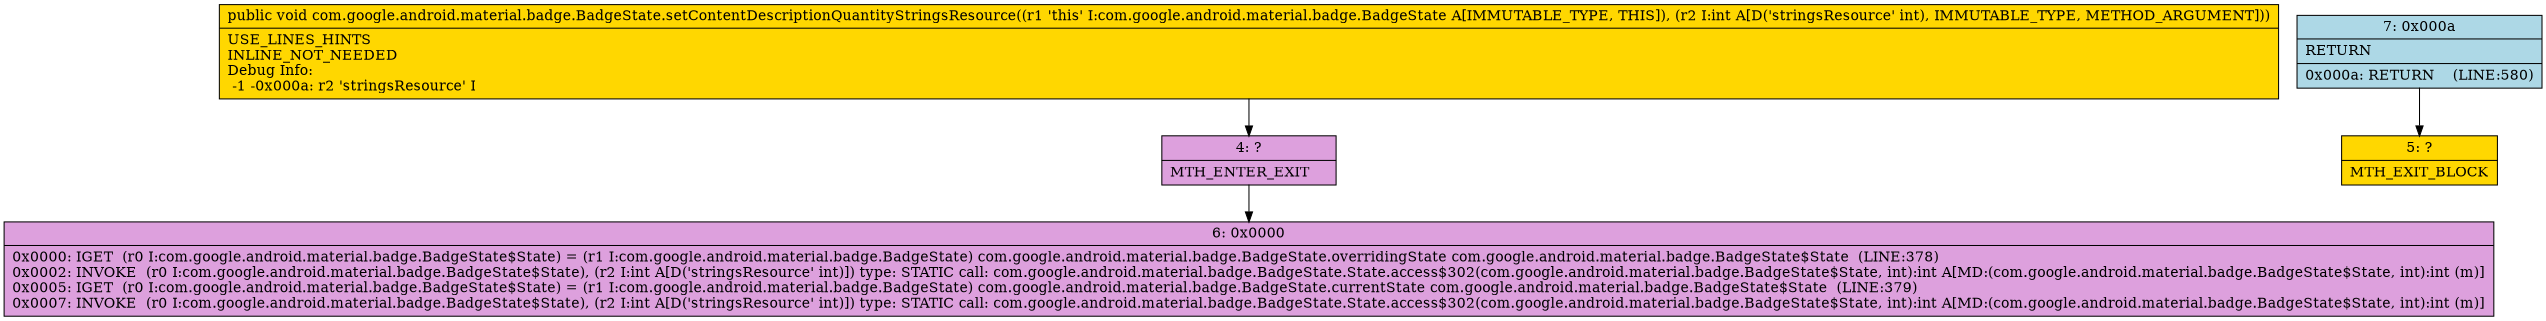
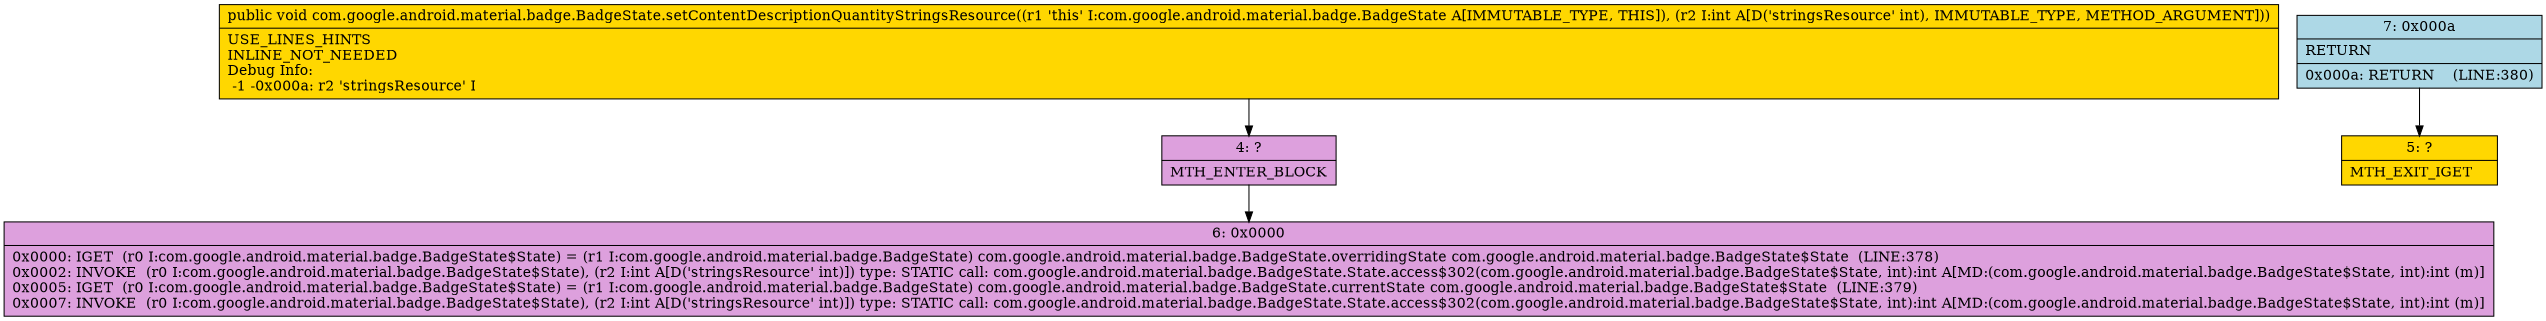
(2420, 75) -> (2420, 75)
(1240, 172) -> (1249, 172)
(2420, 172) -> (2411, 172)
